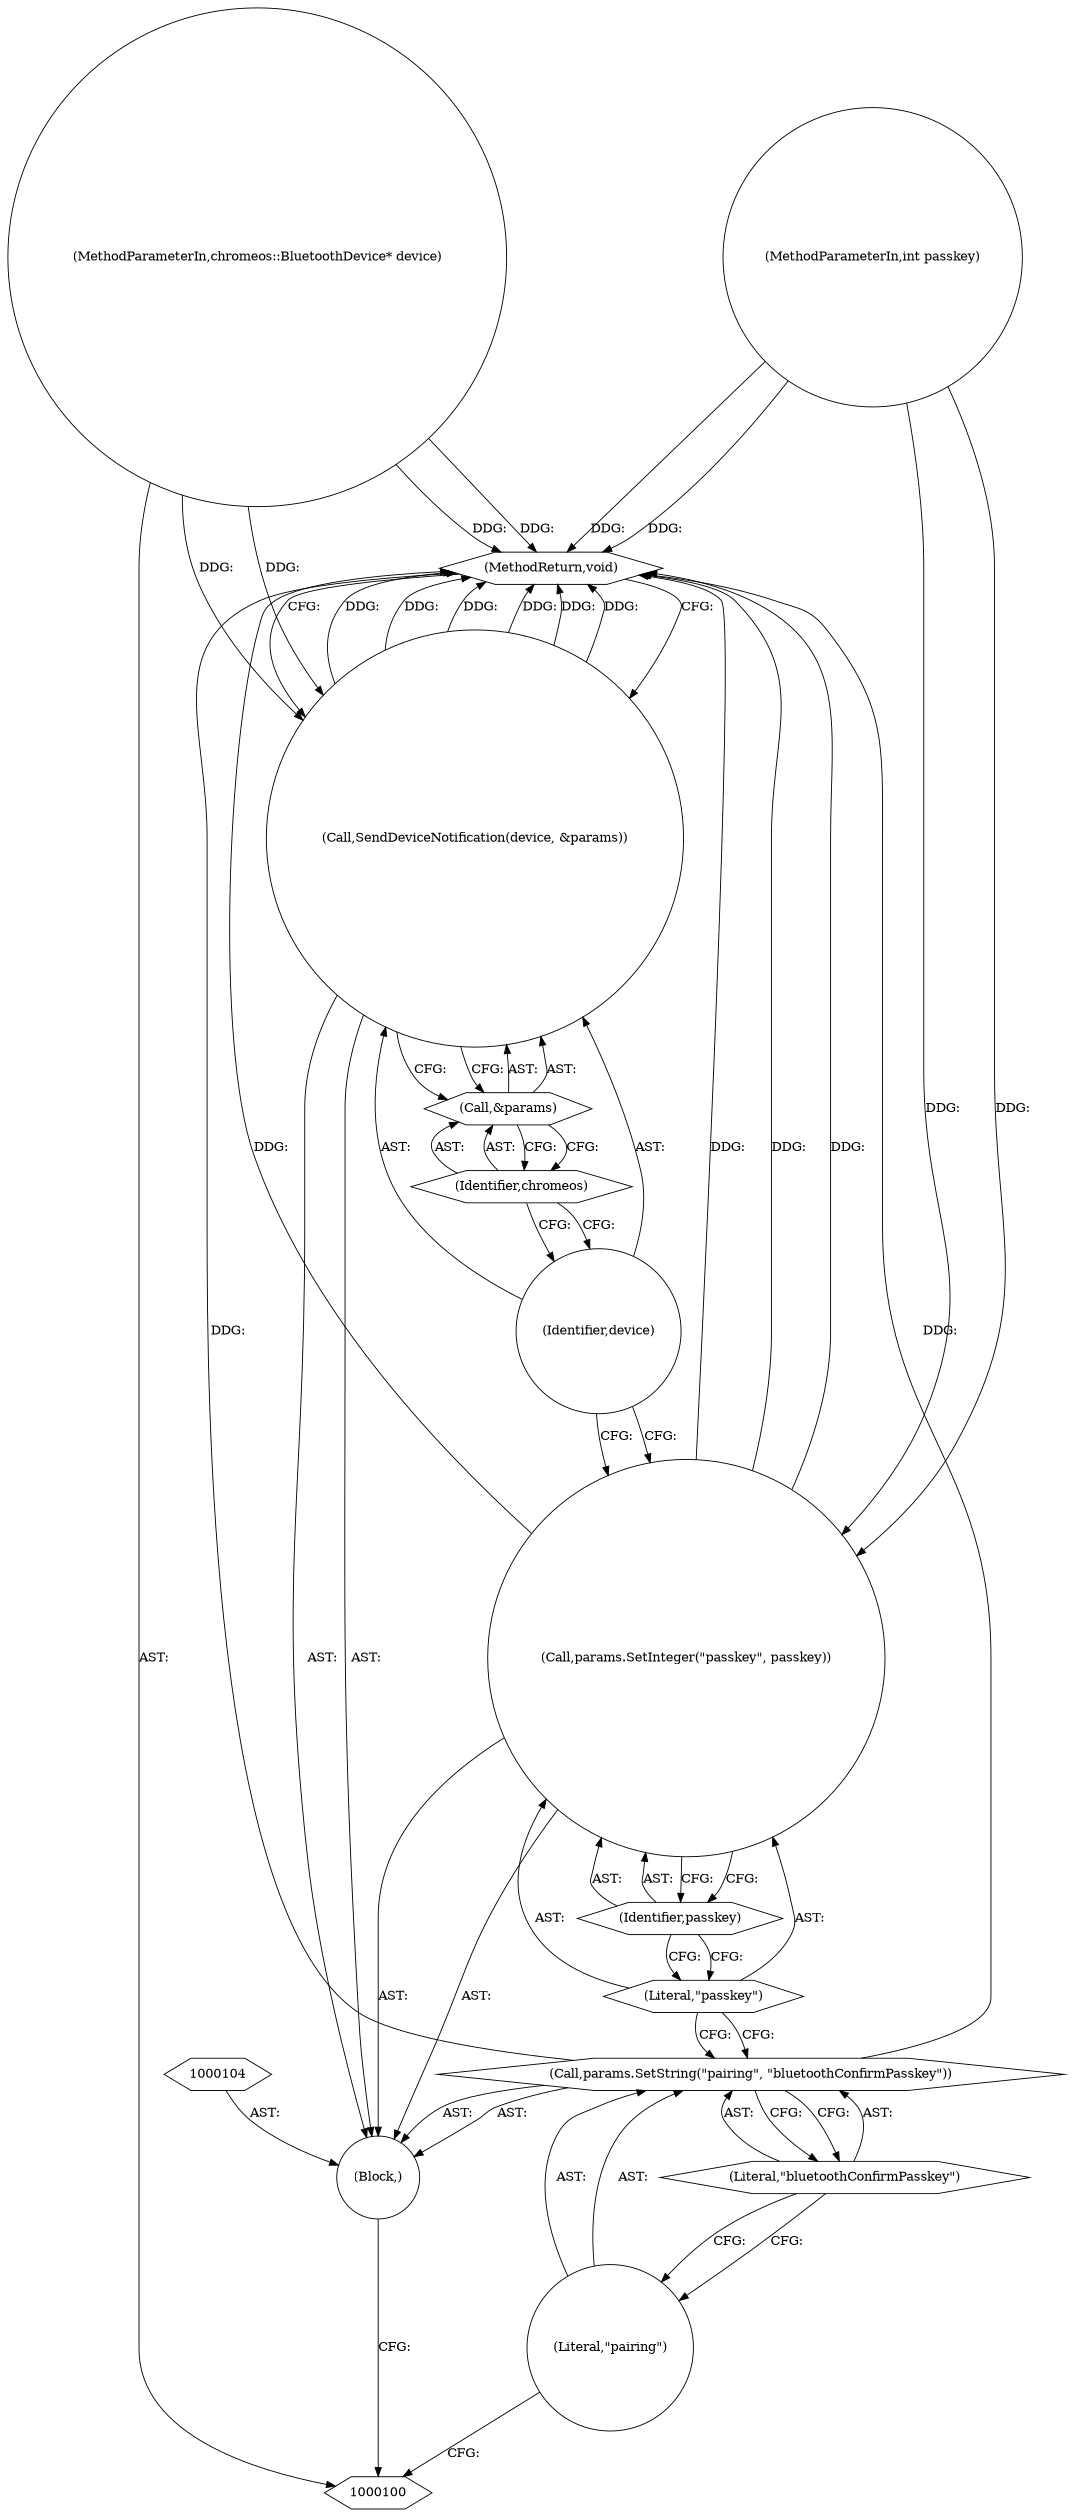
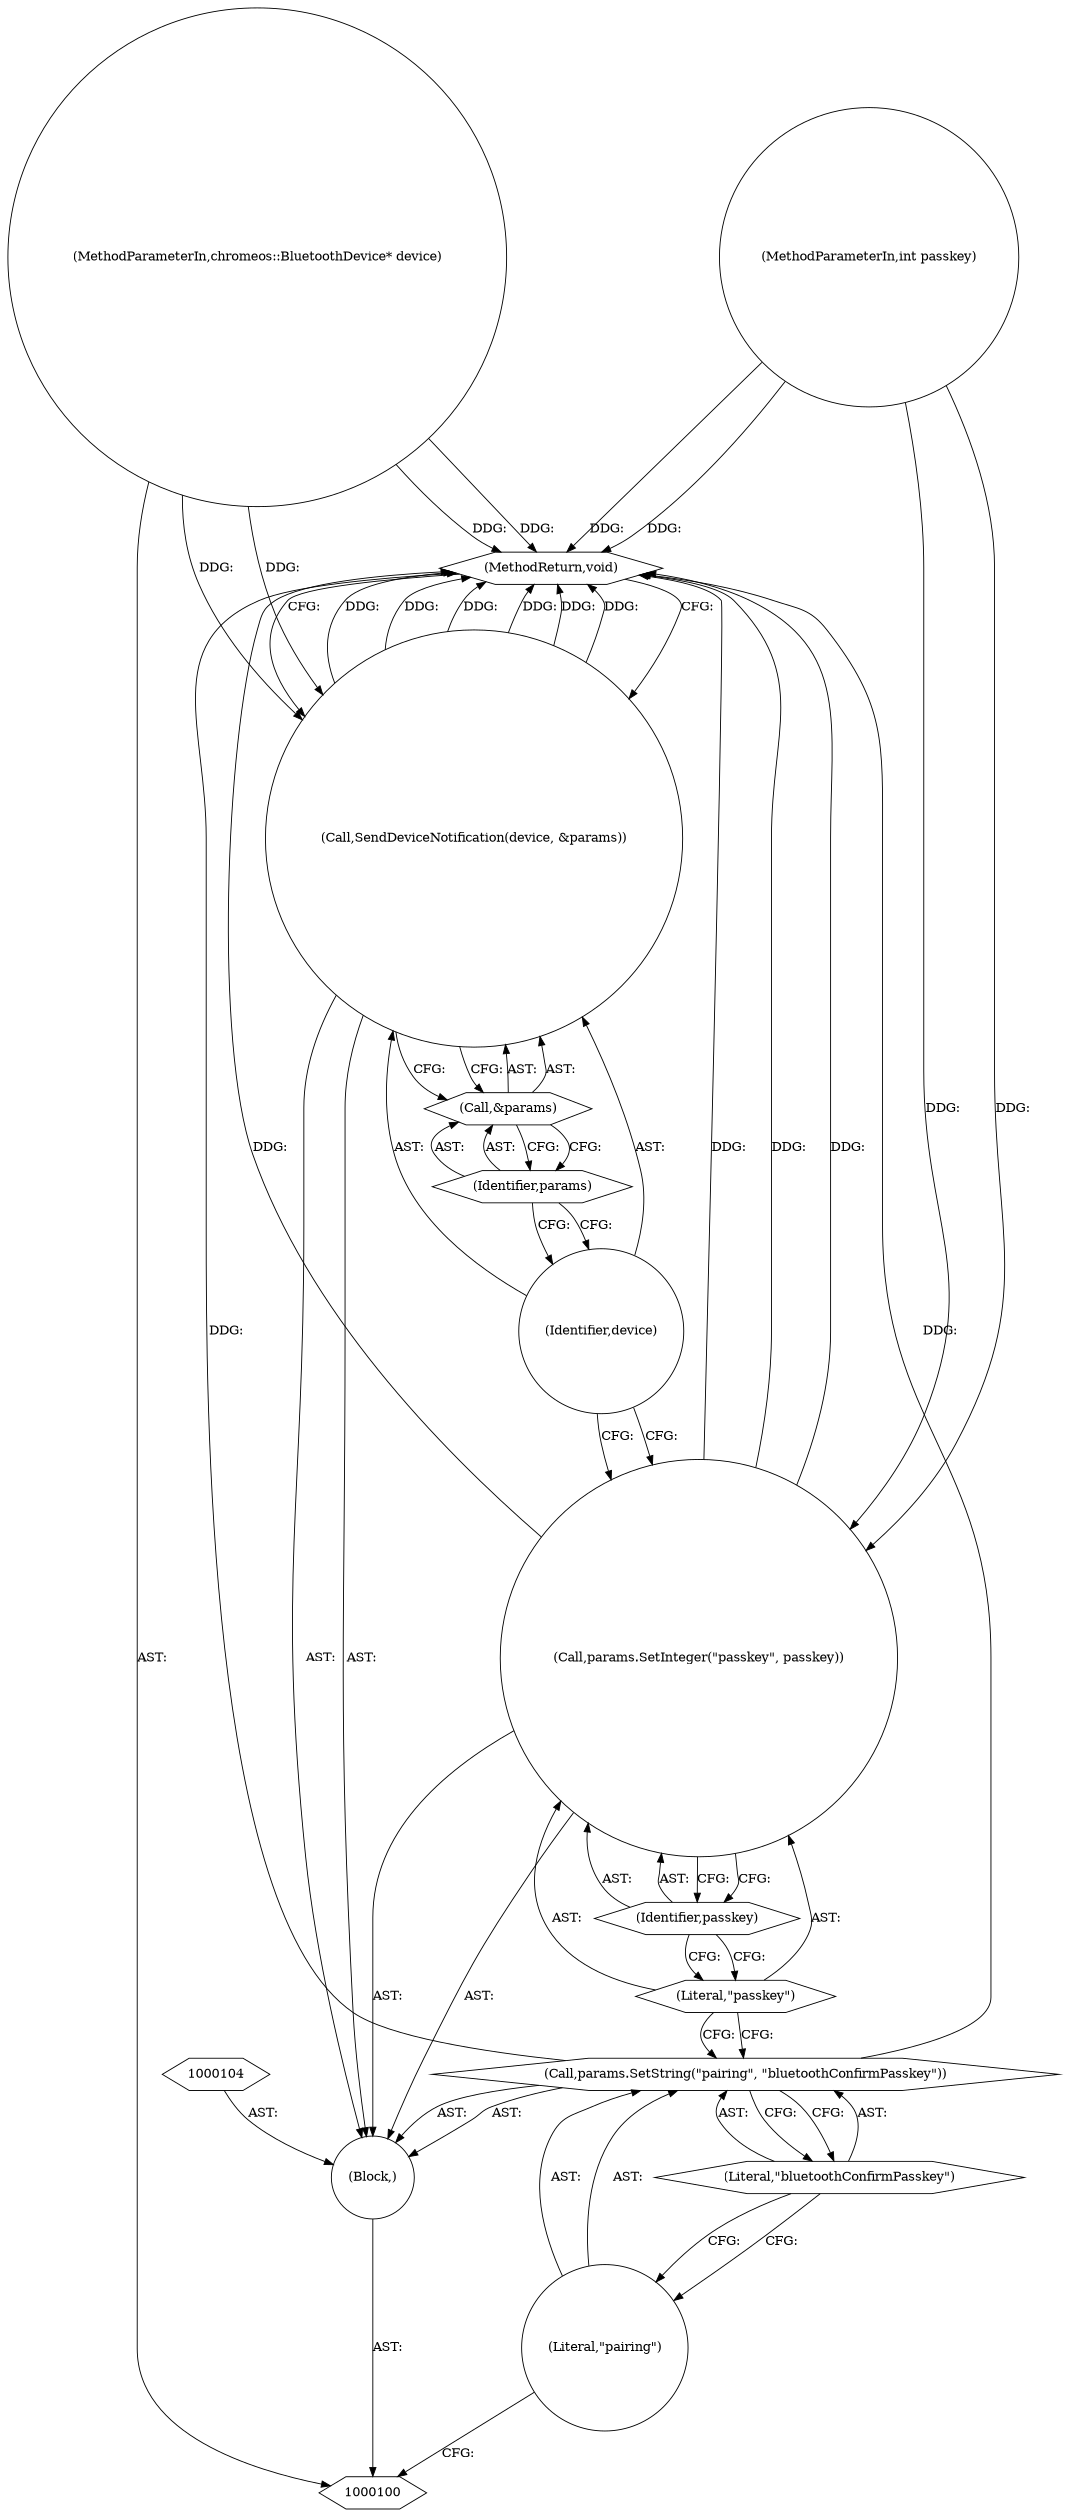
(522, 1187) -> (532, 1187)
(397, 2348) -> (390, 2348)
